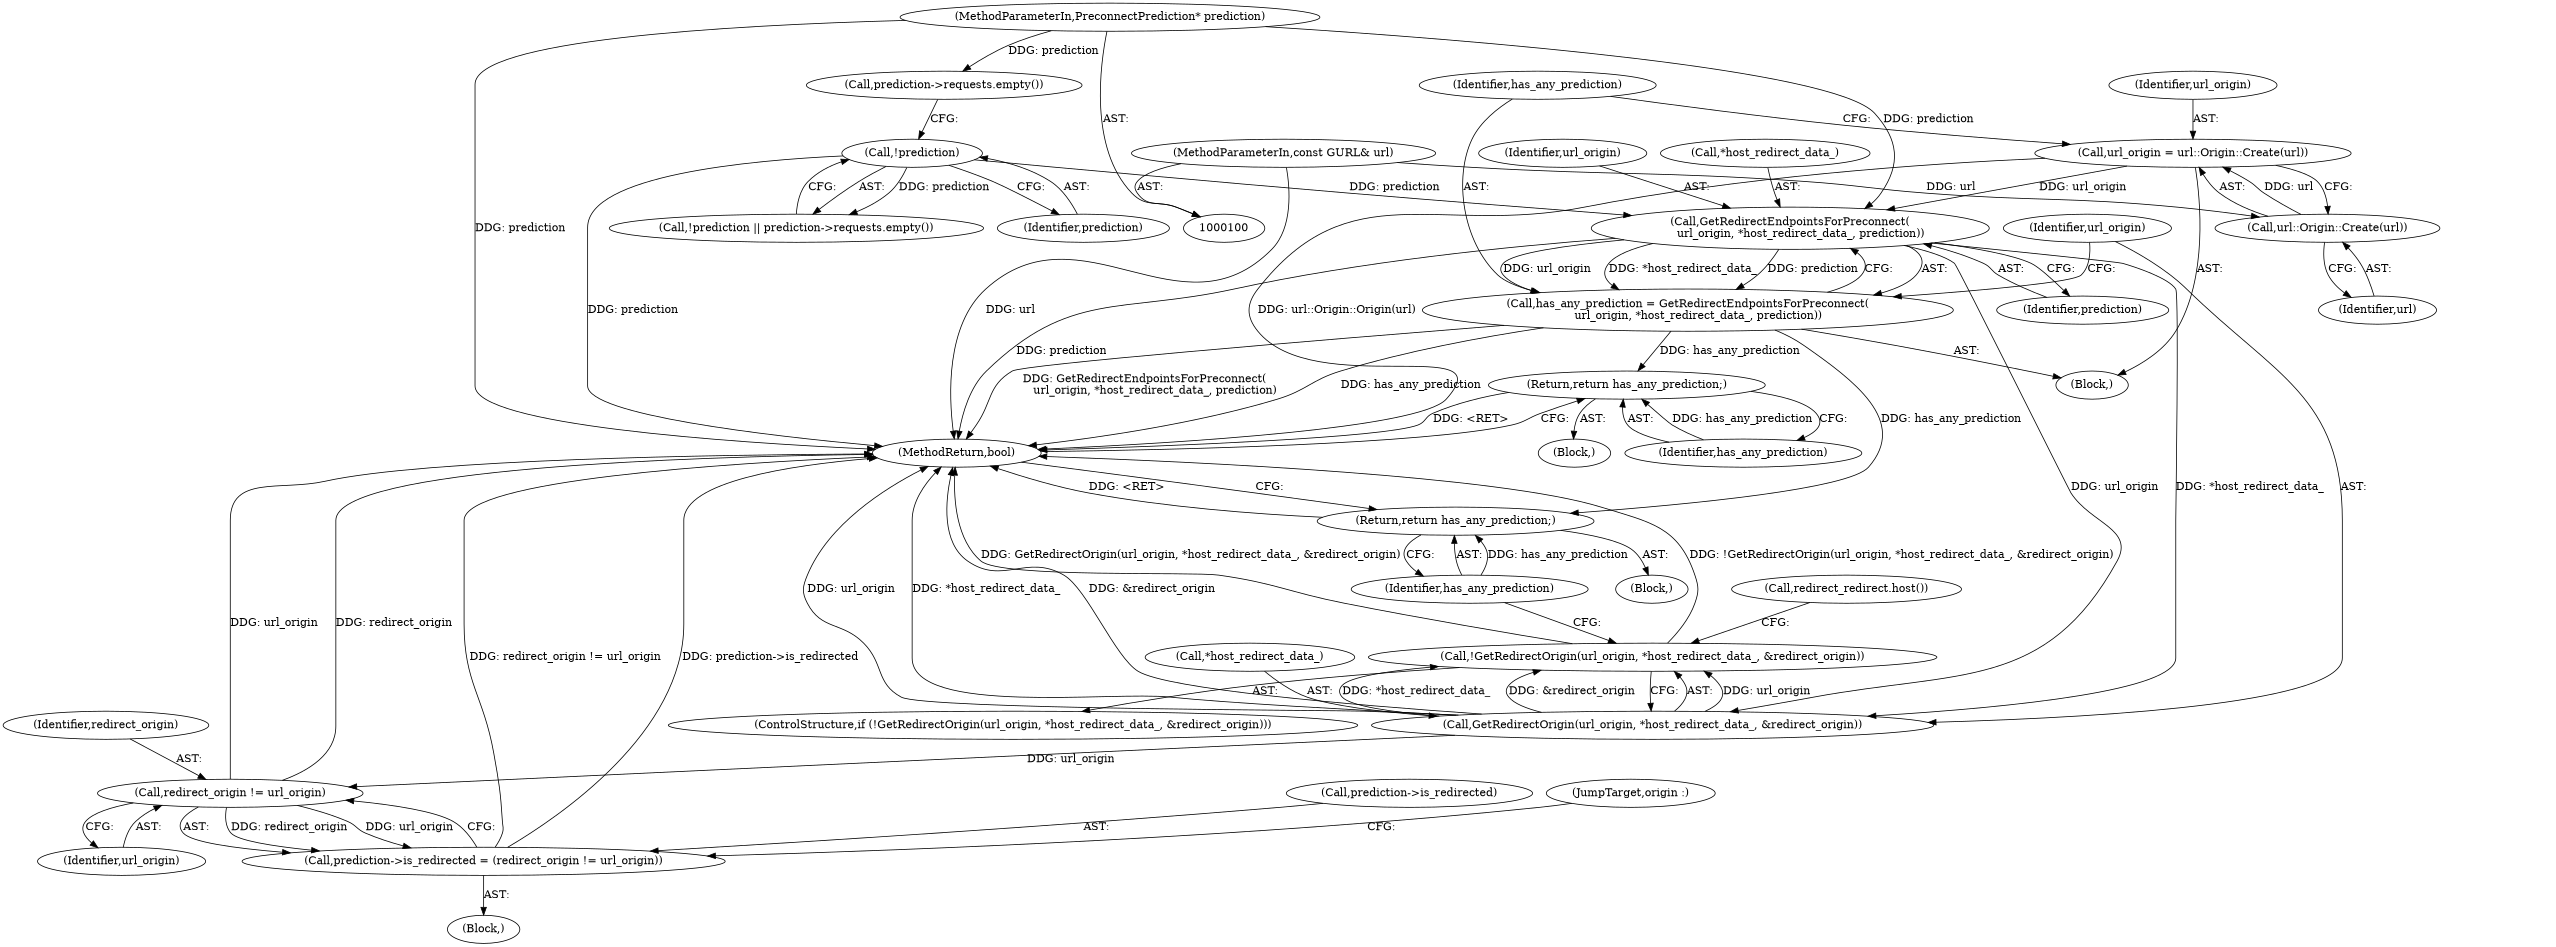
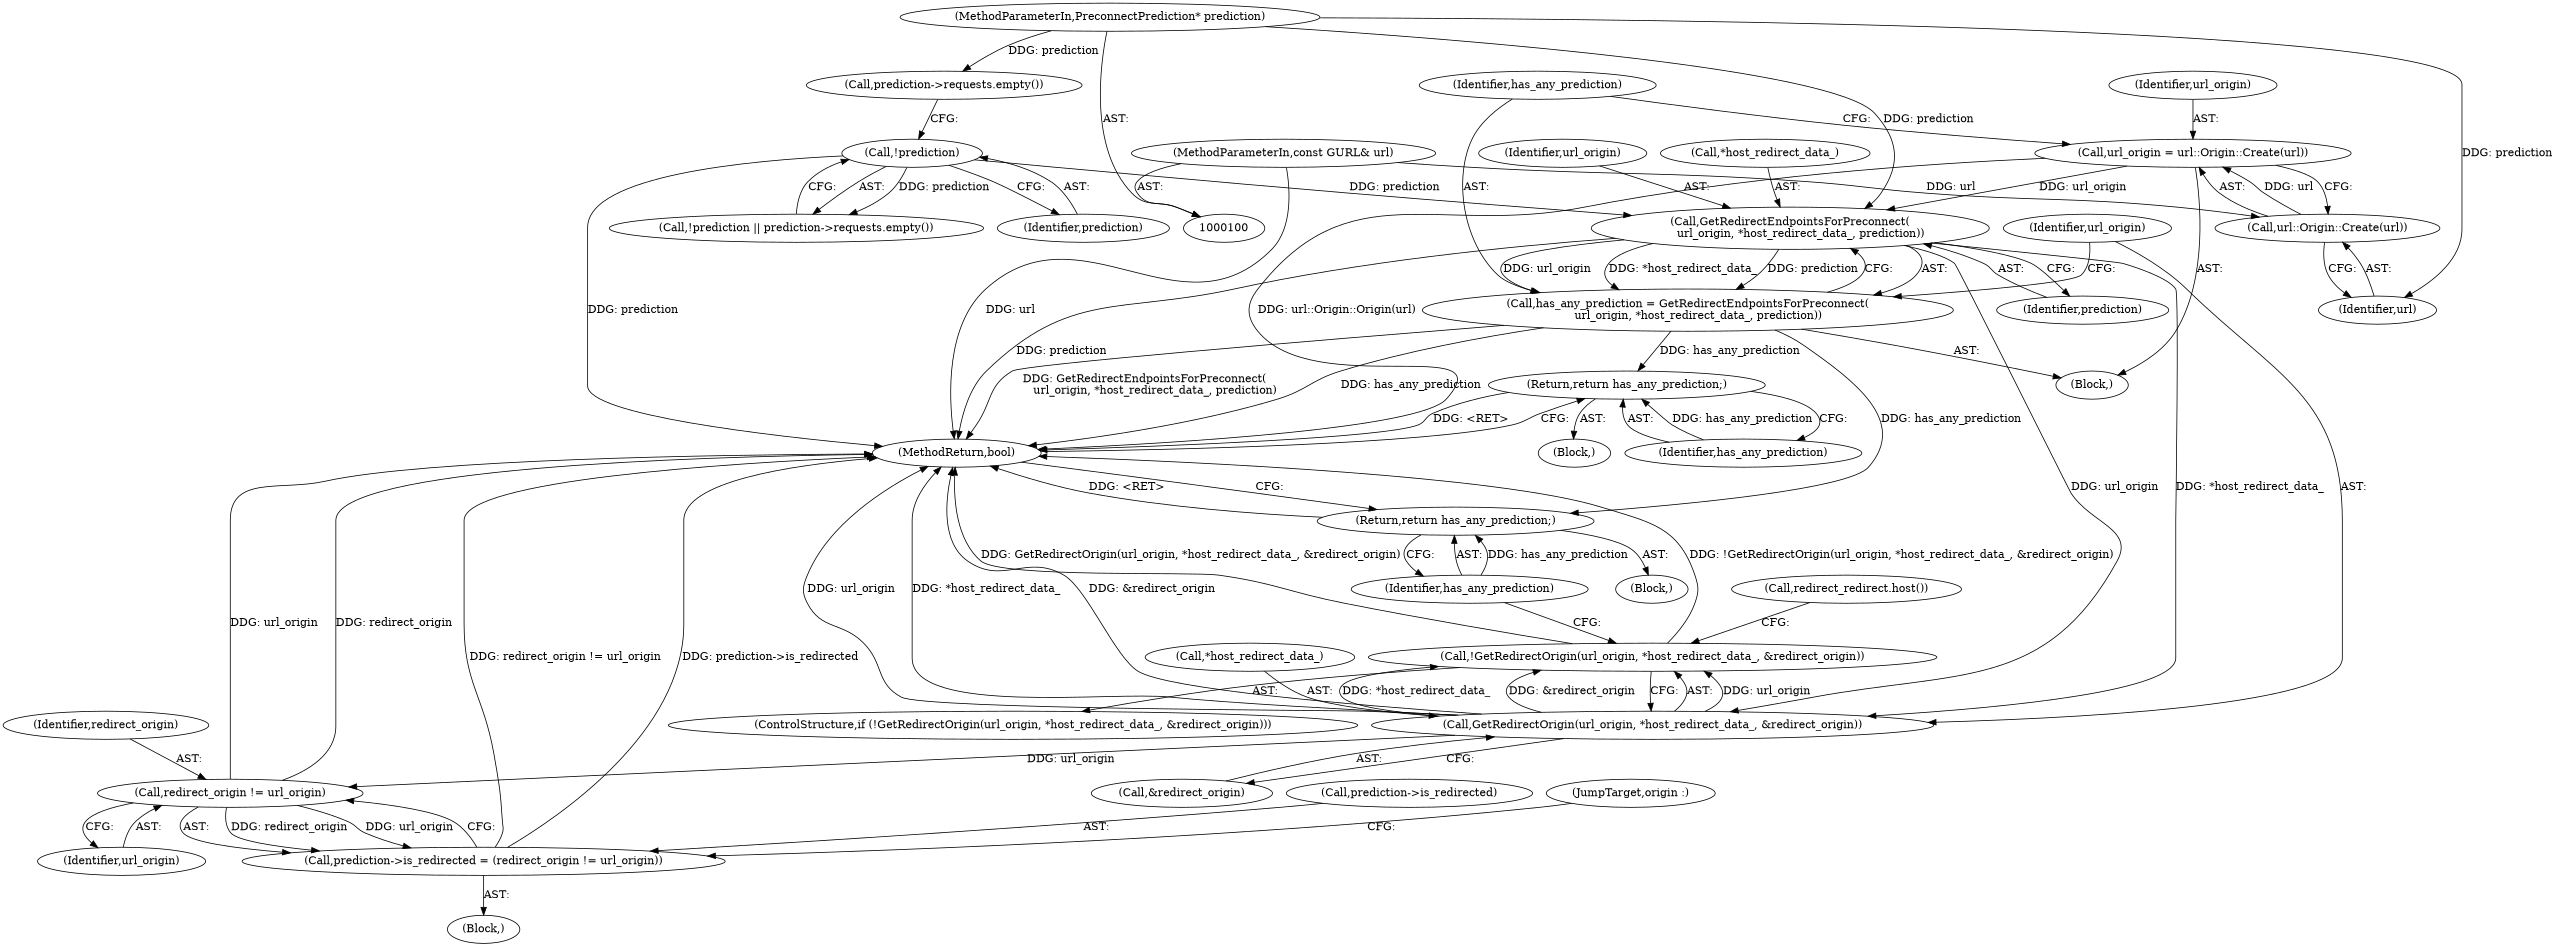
(475, 215) -> (2009, 30)
none -> (1182, 793)
